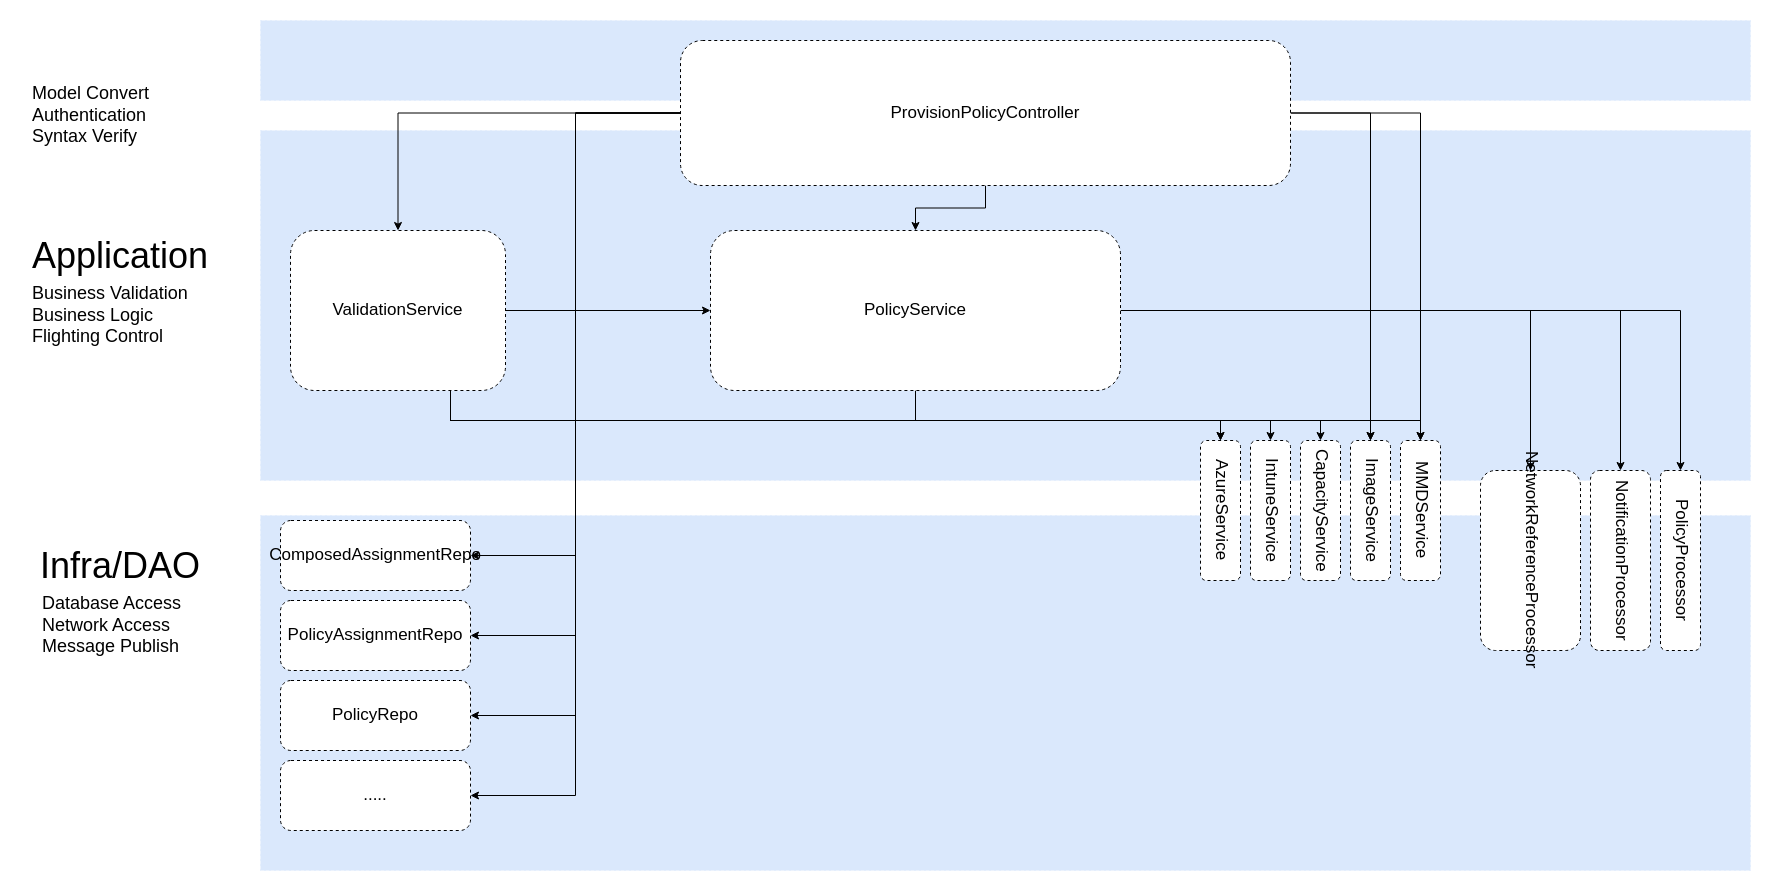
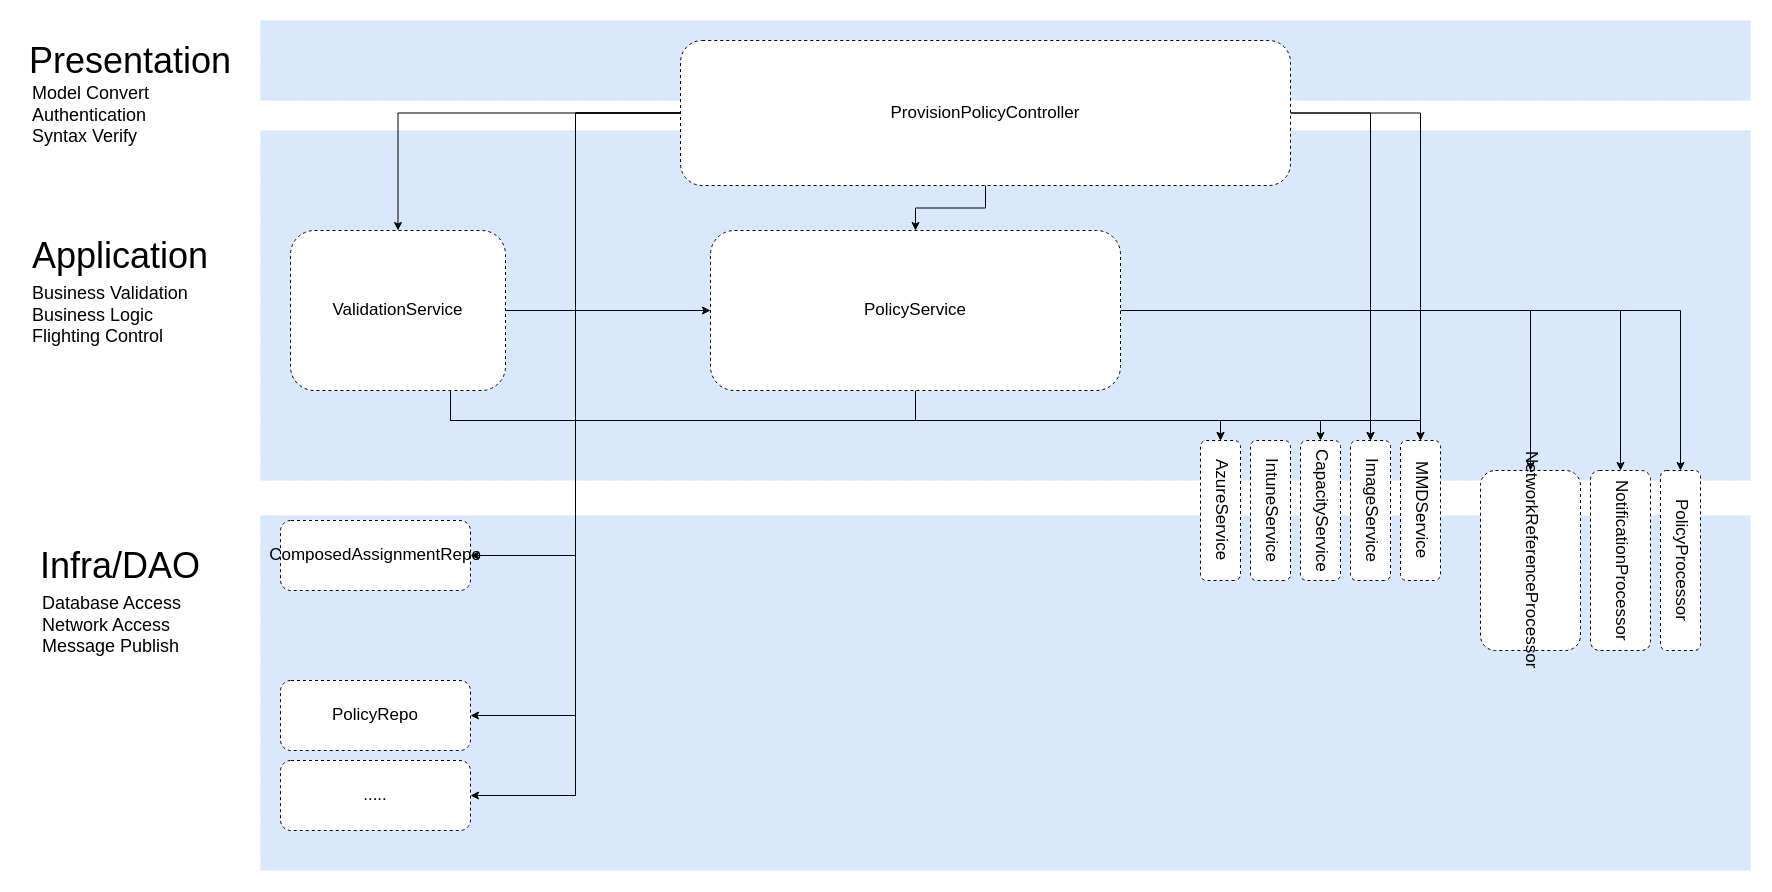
none -> (131, 61)
(1271, 428) -> none
(376, 636) -> none
(525, 636) -> none
